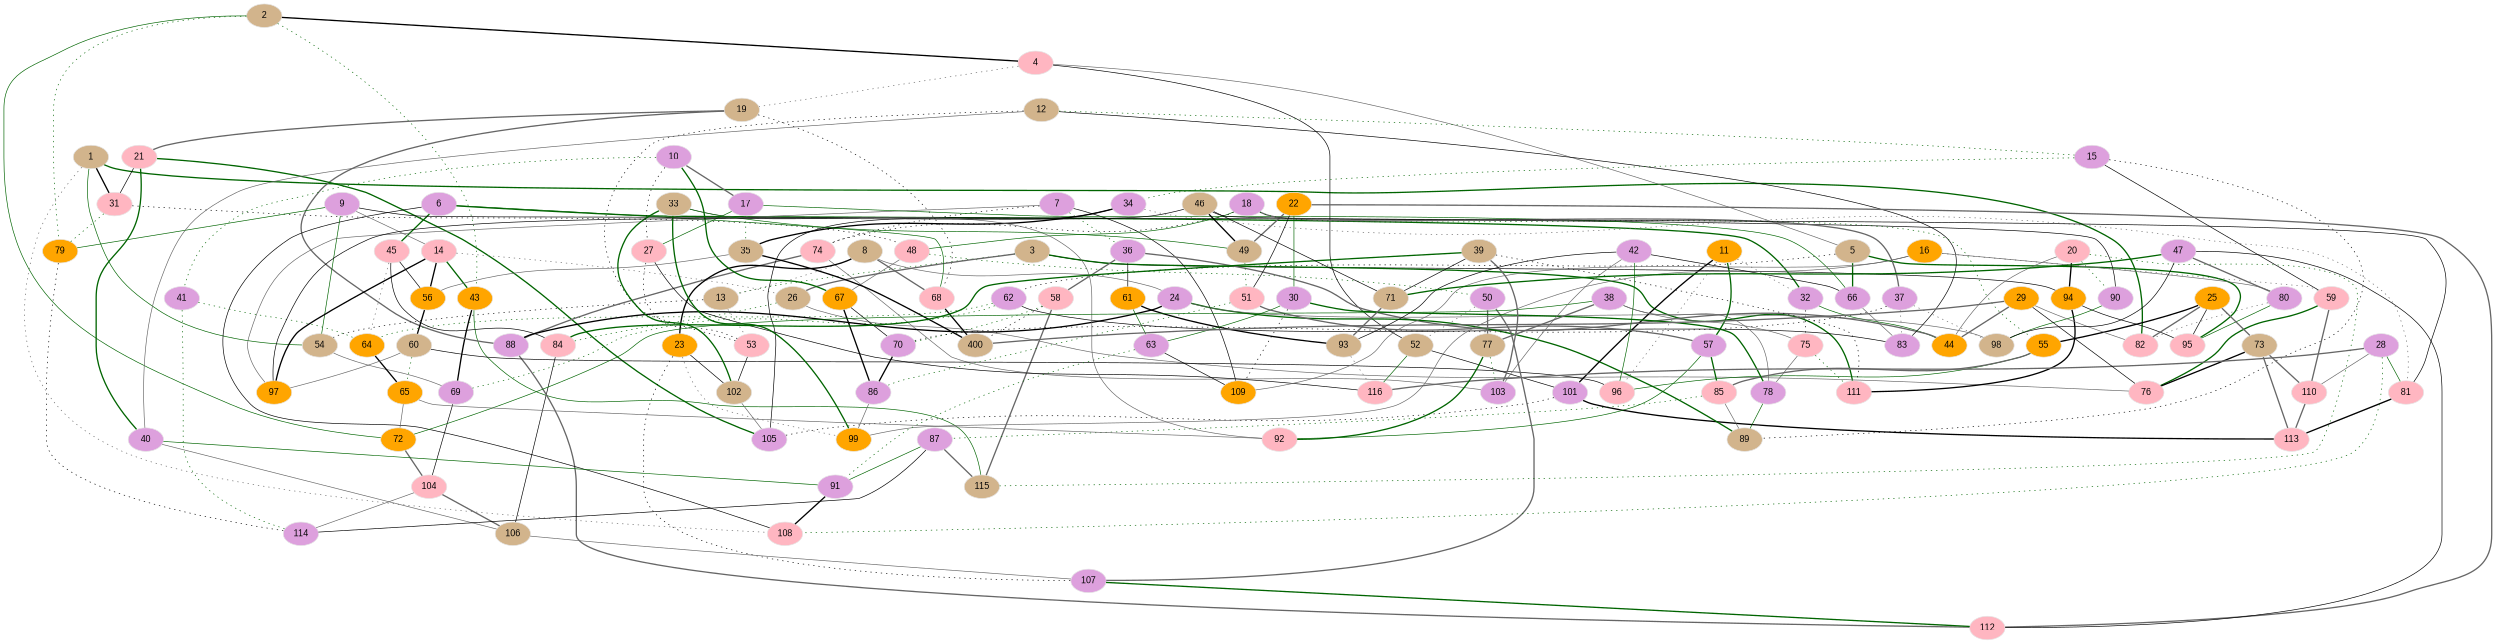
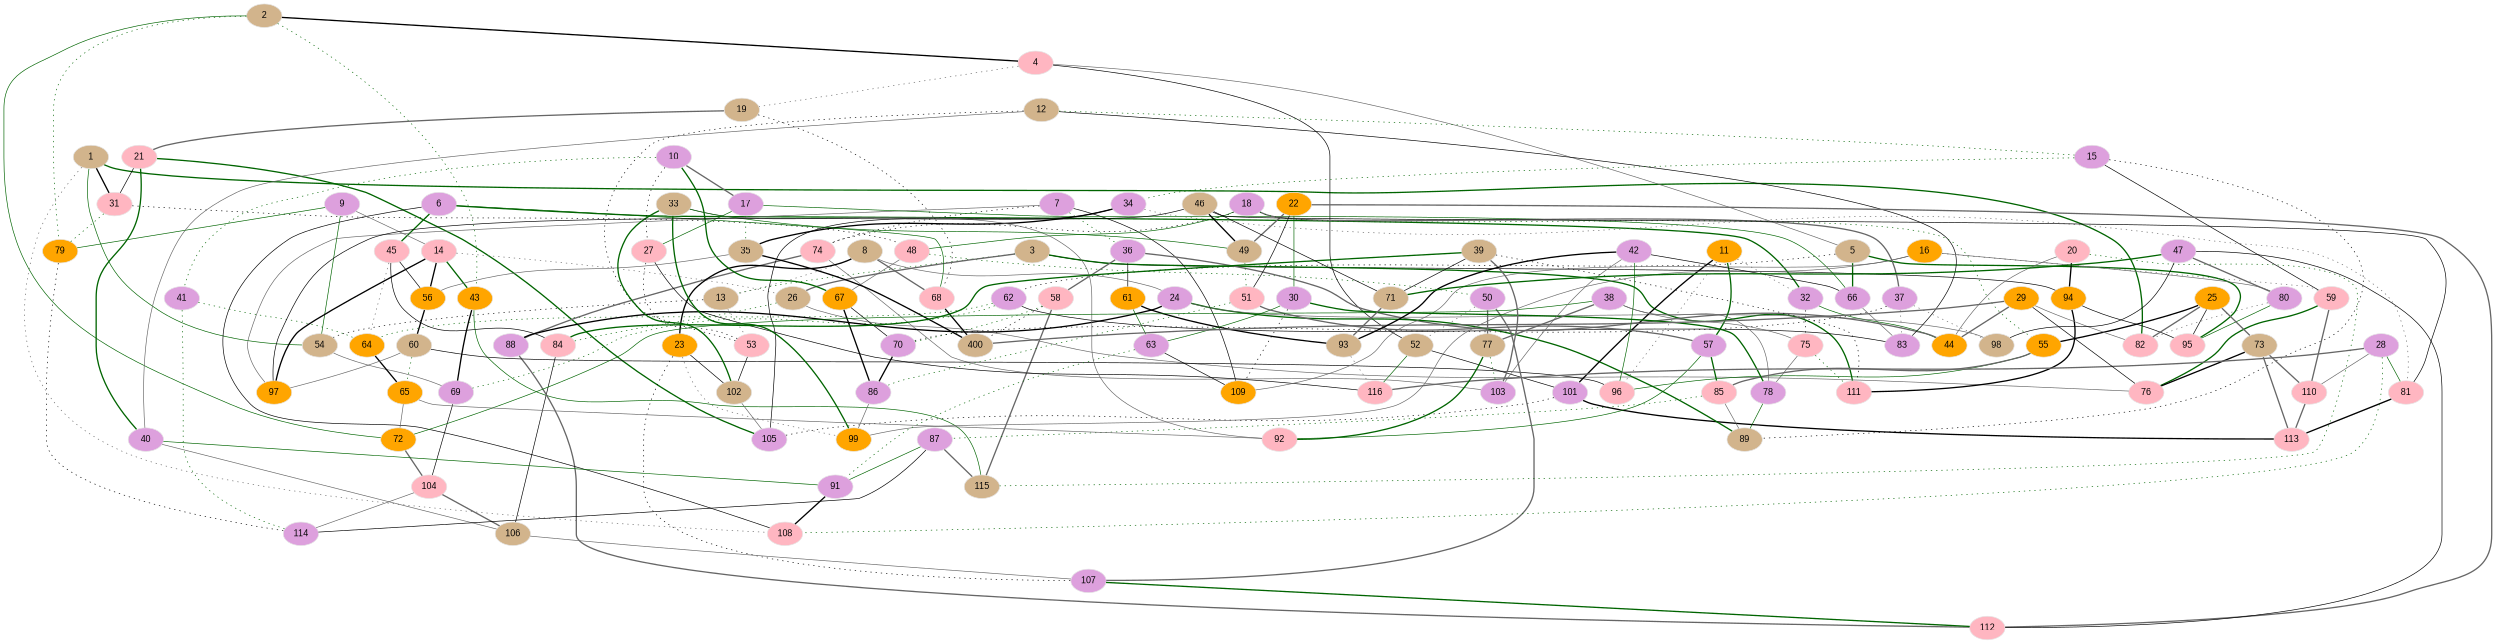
(382, 158) -> none
(1466, 277) -> (1466, 277)
(2116, 298) -> none
